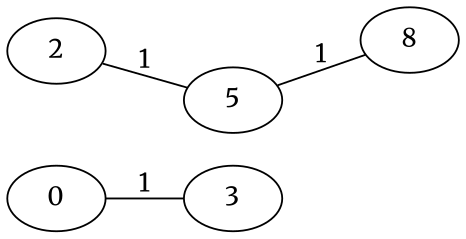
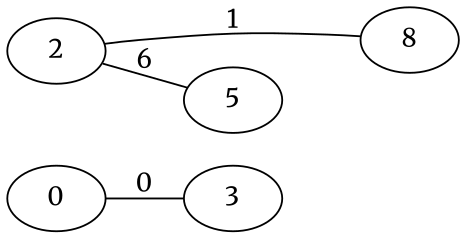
(145, 61) -> (145, 61)
(322, 70) -> (232, 34)
(145, 185) -> (145, 185)
